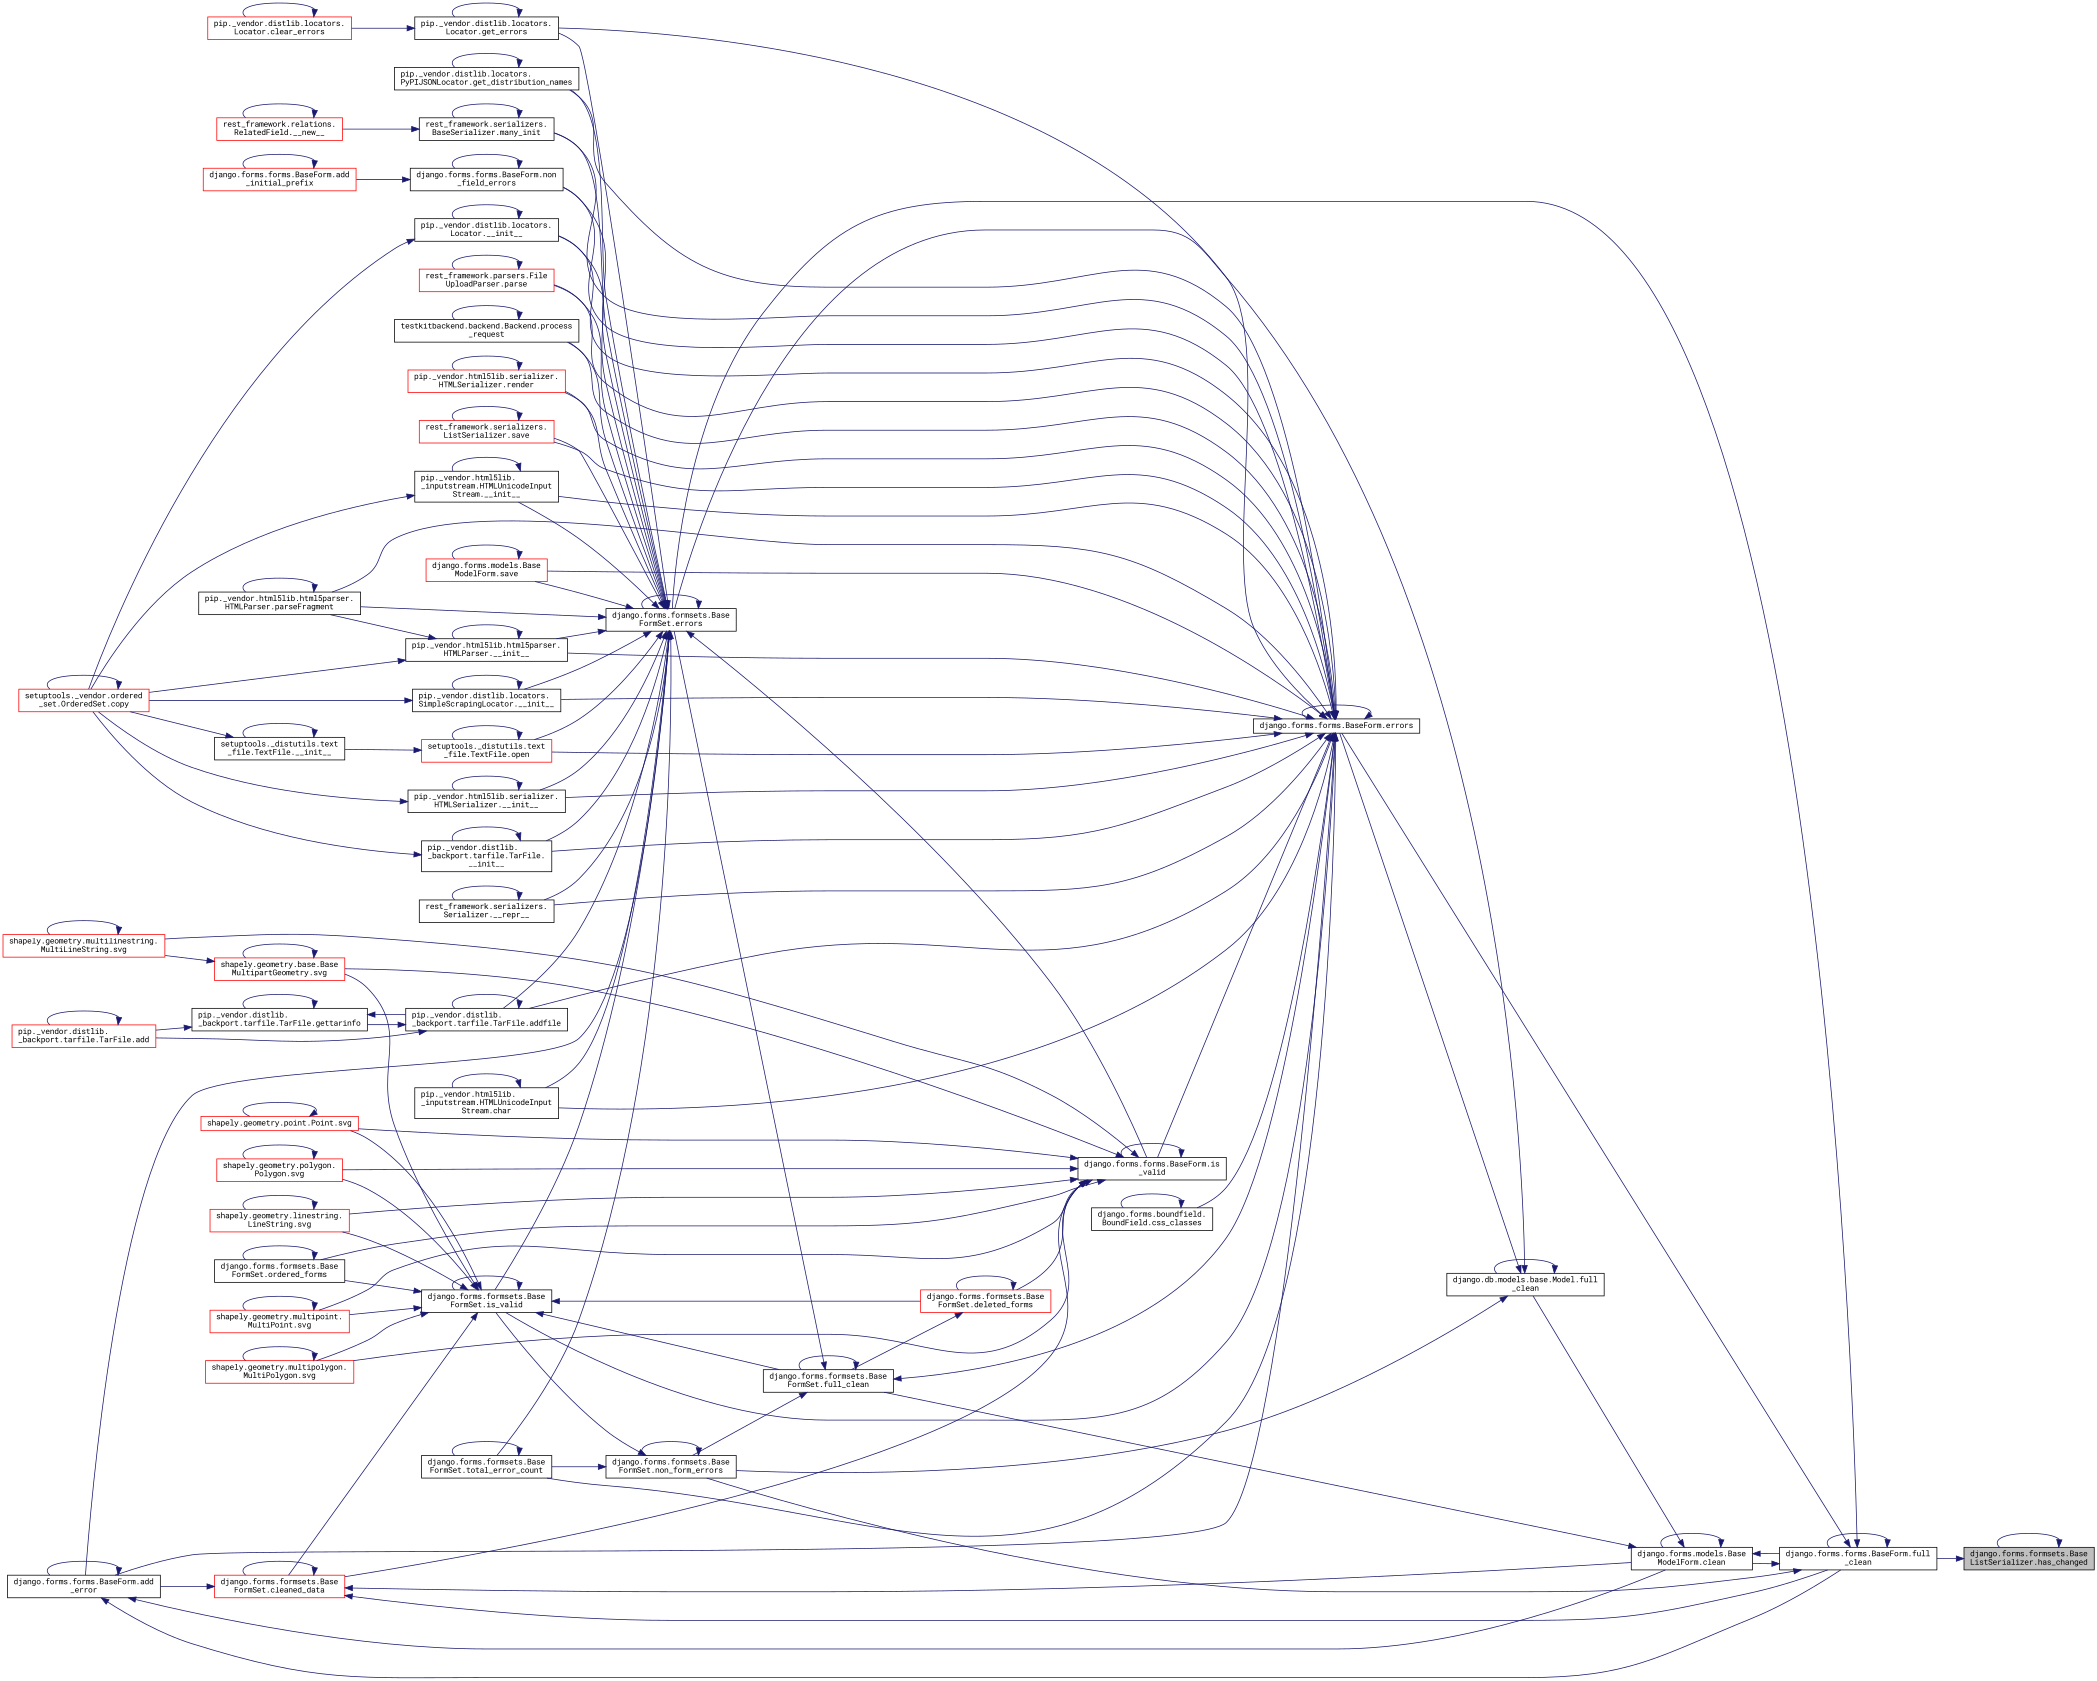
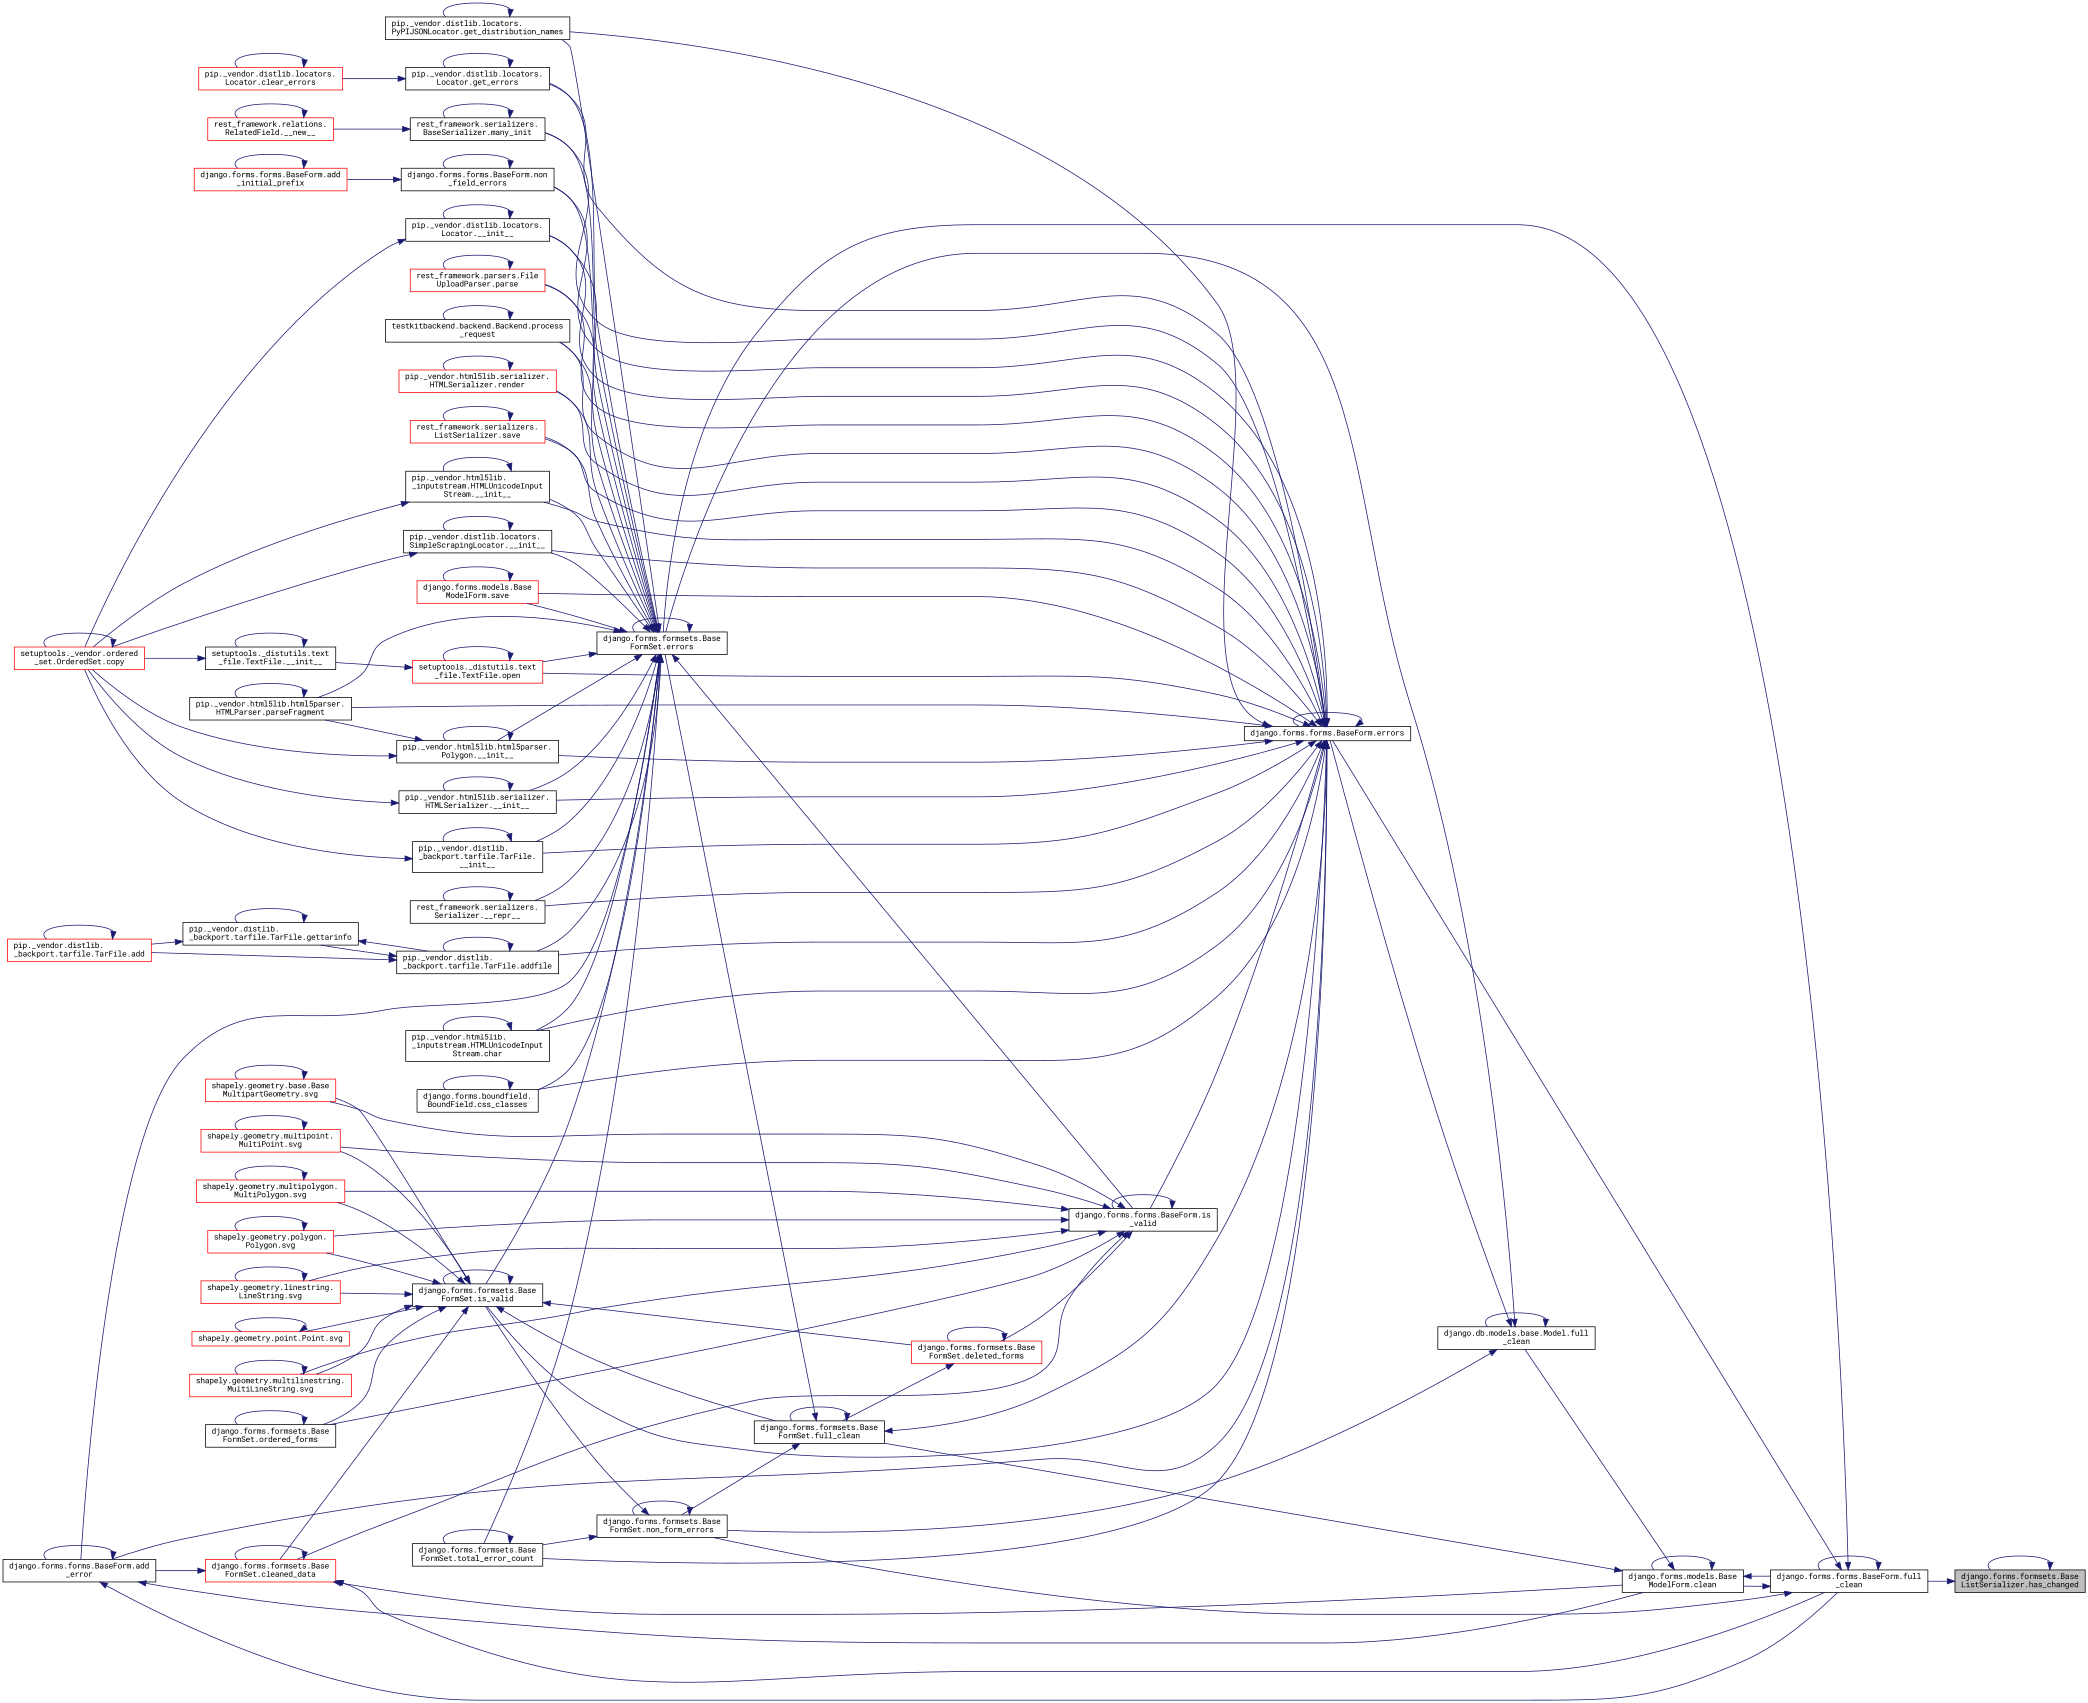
(487, 650) -> (478, 752)
none -> (629, 889)
(186, 958) -> (365, 1346)
(715, 1140) -> none
